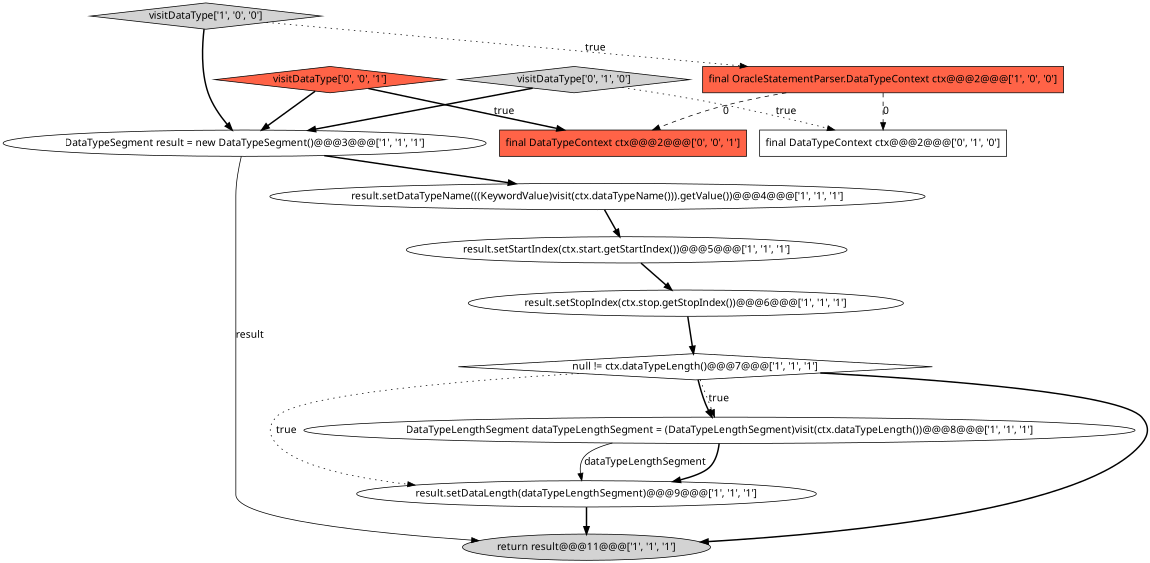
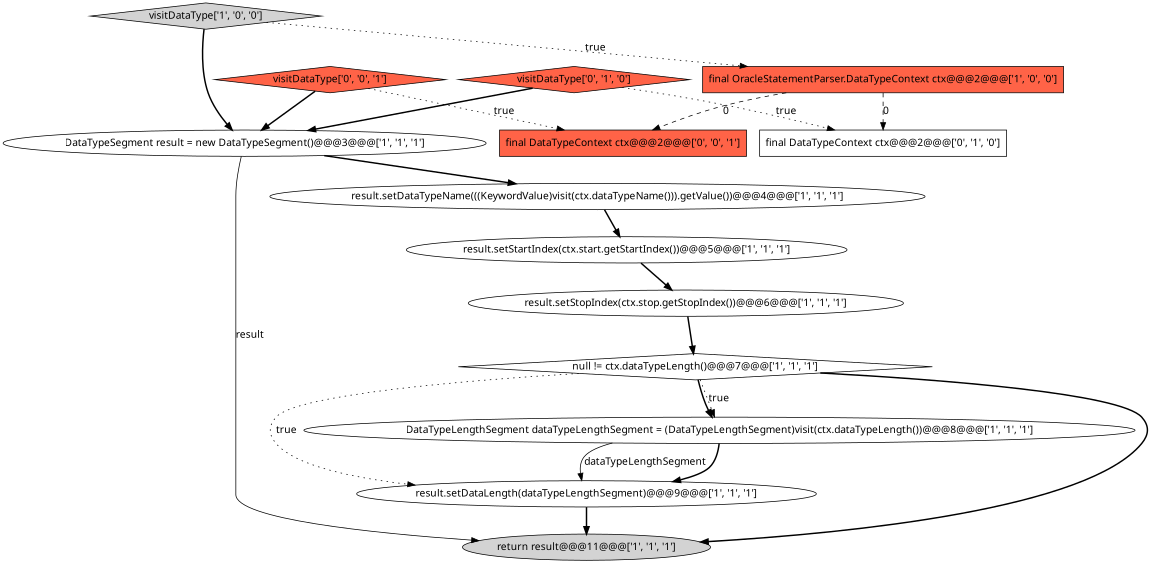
(574, 80) -> (574, 80)
(463, 108) -> (463, 108)
